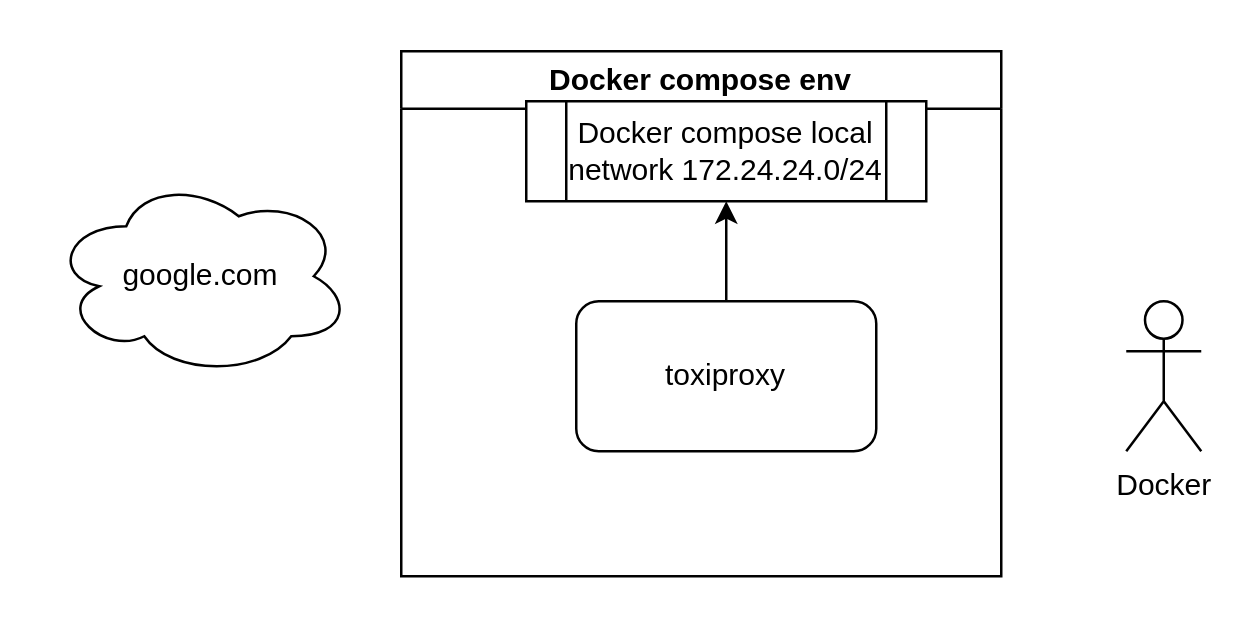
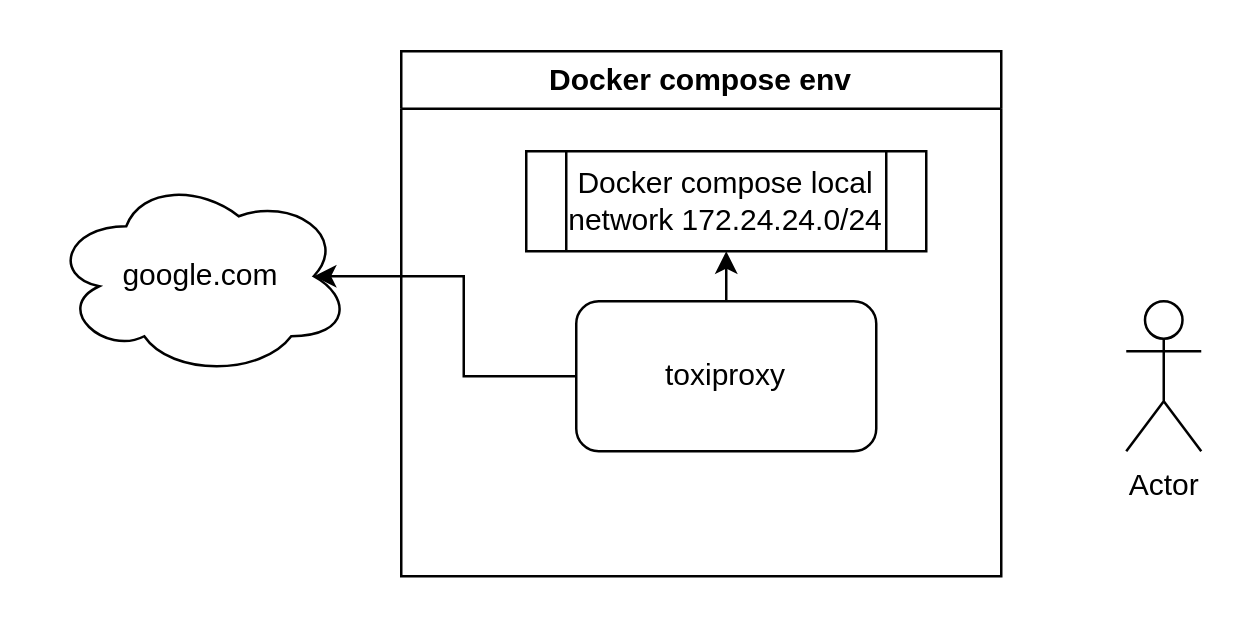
(726, 151) -> (726, 201)
none -> (464, 353)
(1165, 487) -> (1165, 487)
